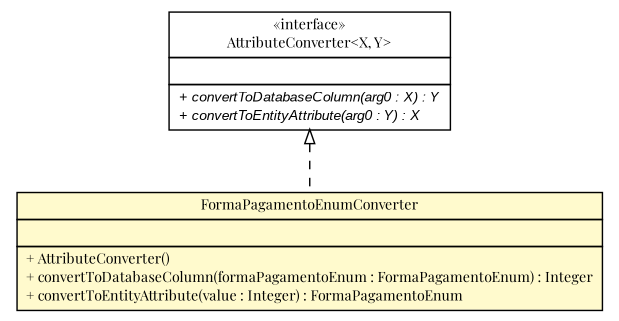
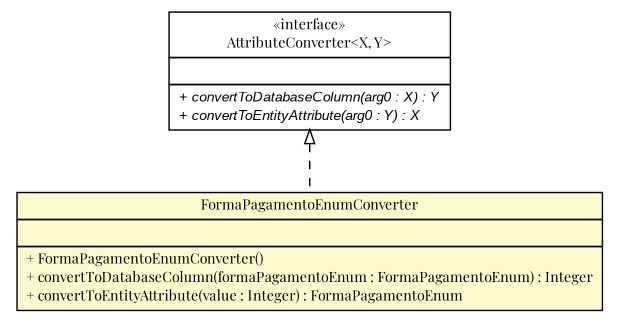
(98, 259) -> (145, 259)
